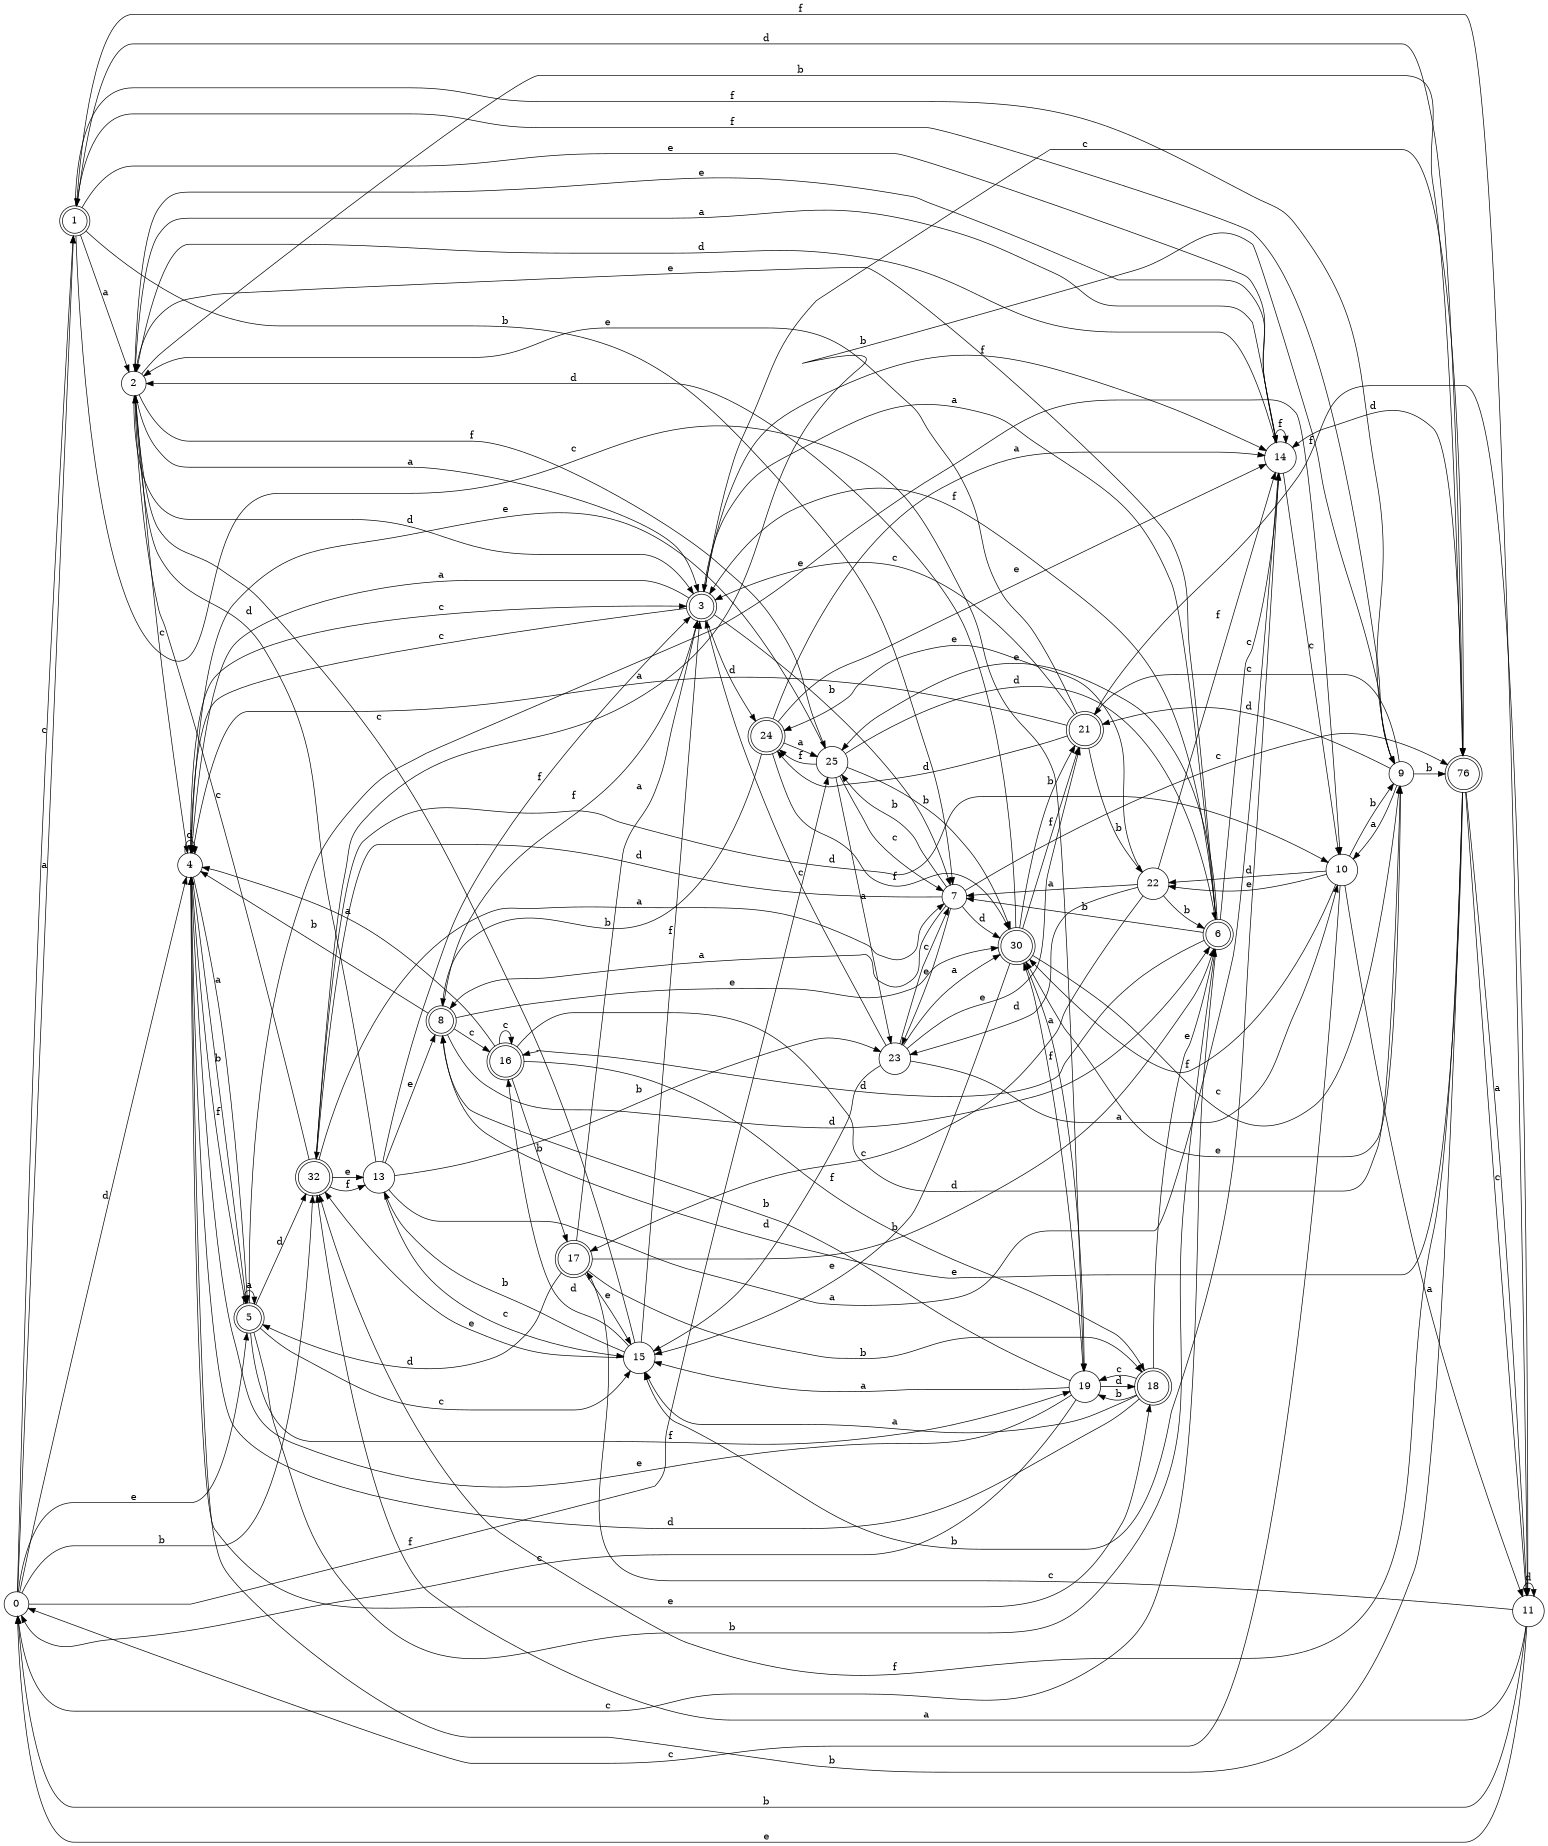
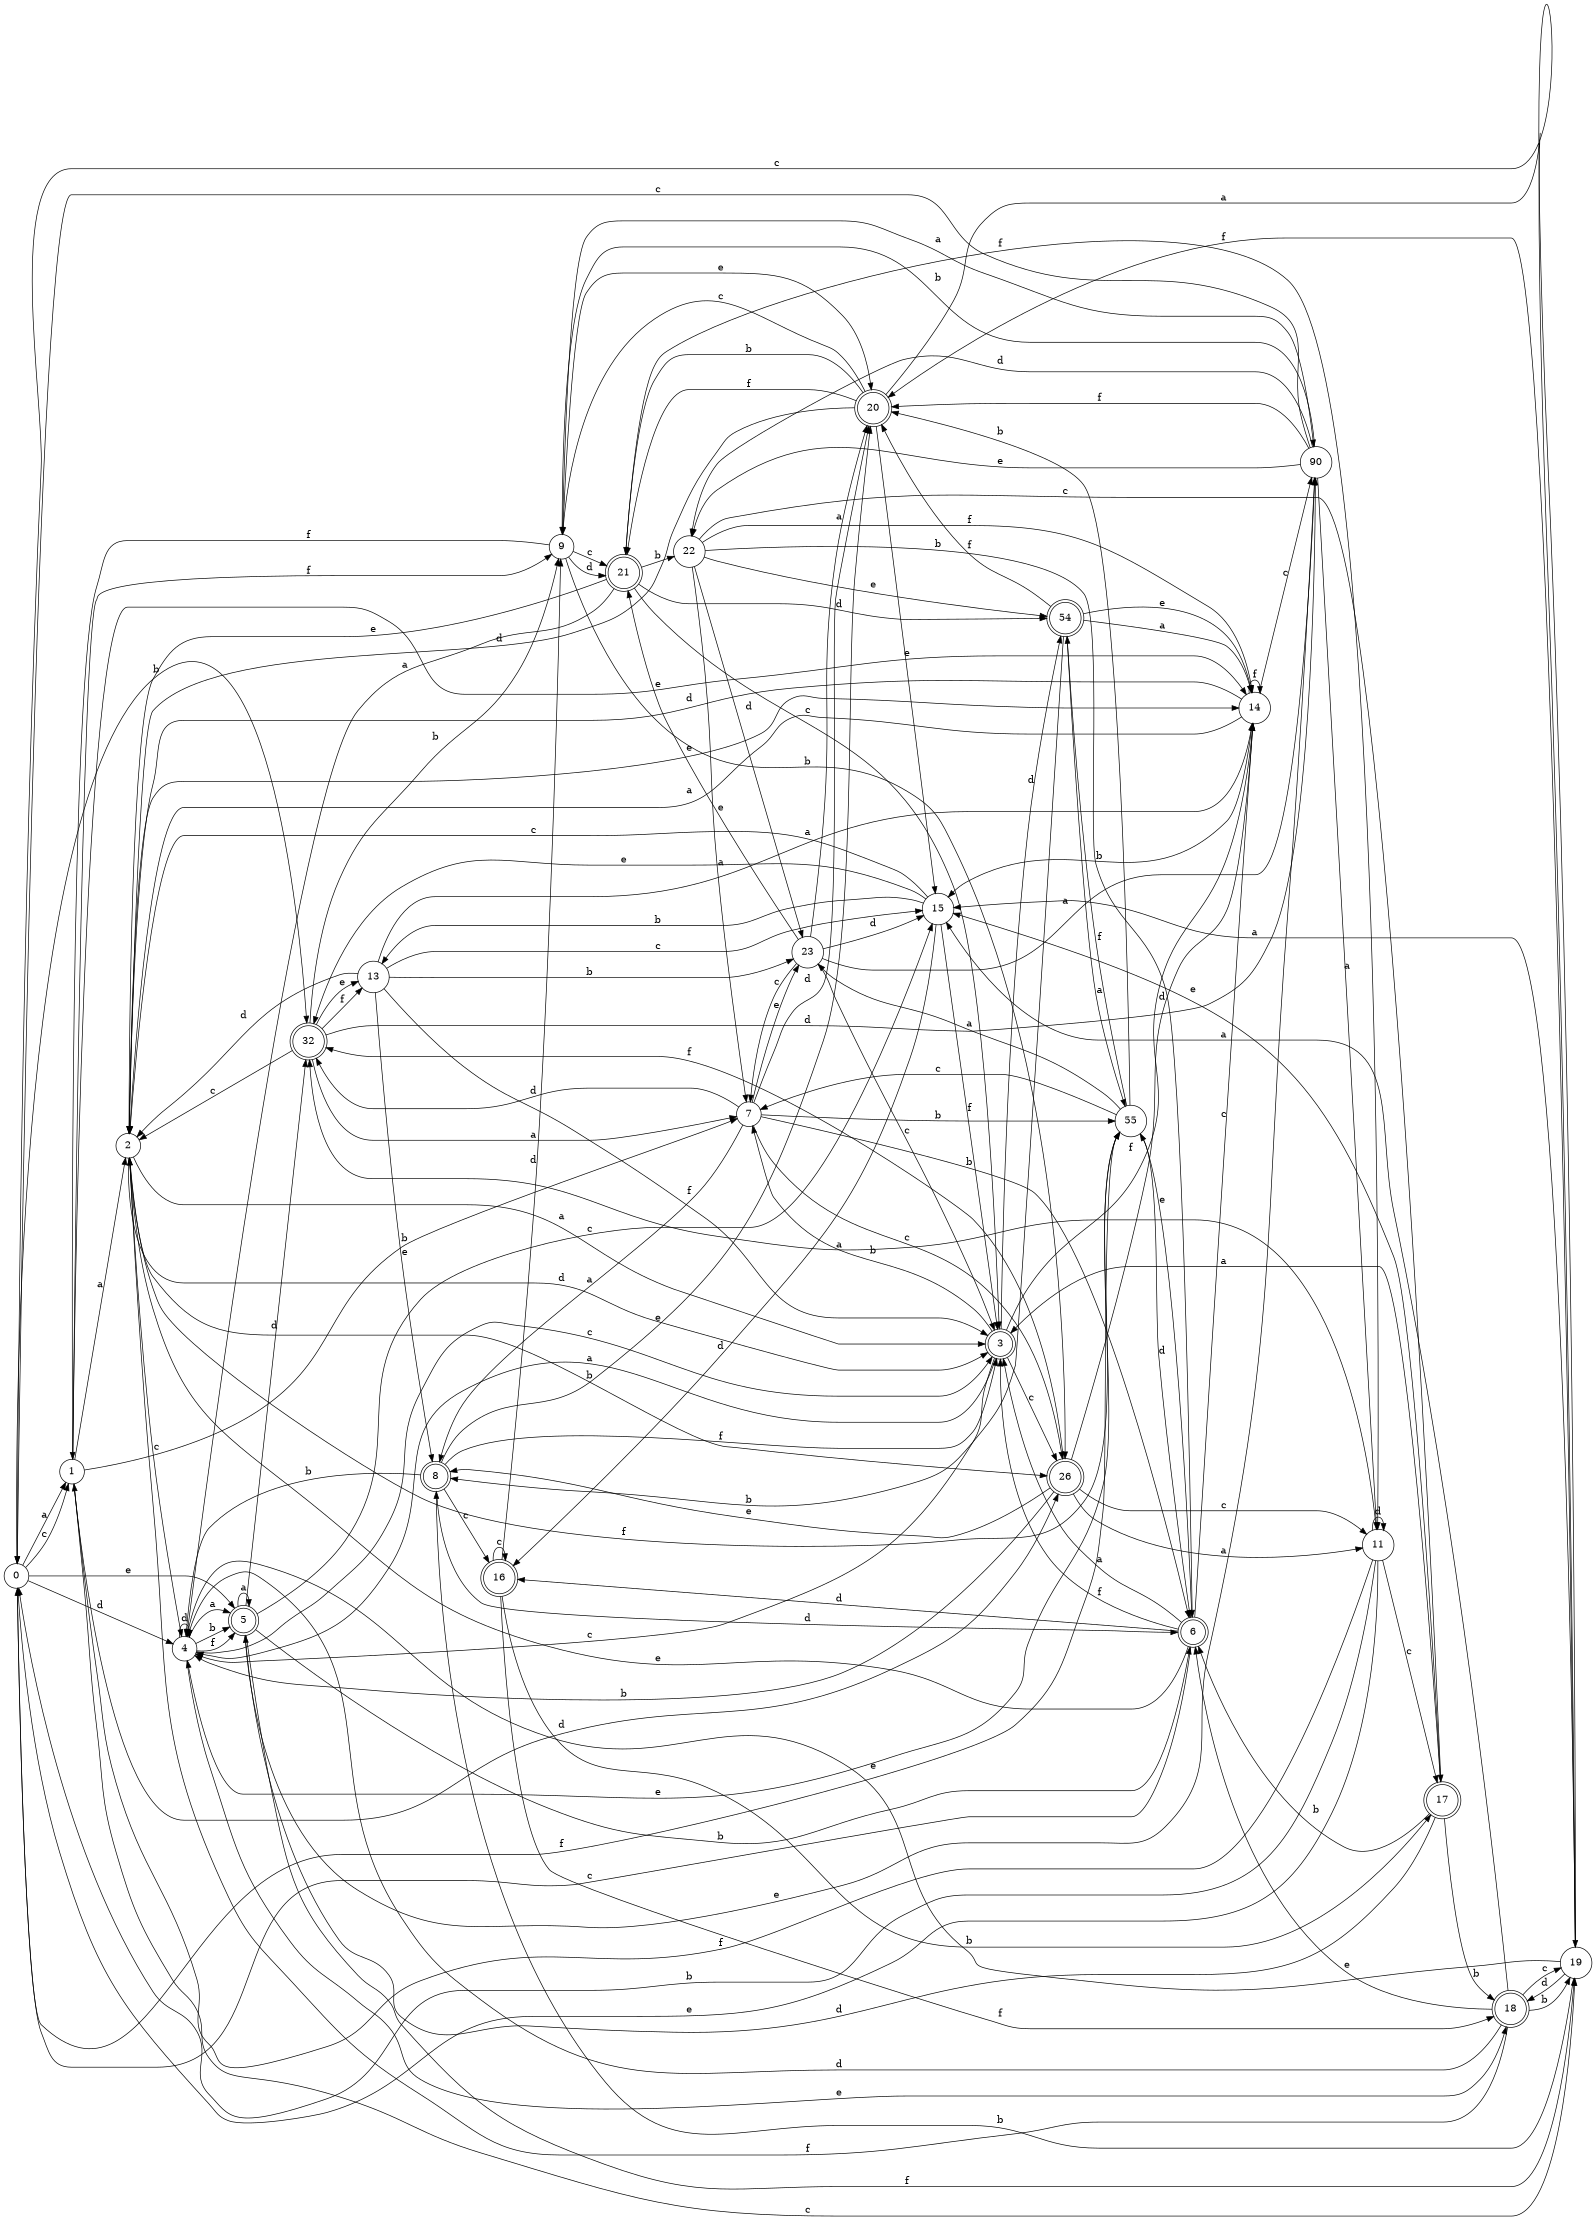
(75, 221) -> (72, 1472)
(767, 736) -> (1065, 618)
(832, 762) -> (1131, 1121)
(1464, 774) -> (1065, 1477)
(1342, 870) -> (1316, 462)
(1088, 916) -> (1078, 1262)
(369, 931) -> none
(1017, 946) -> (873, 408)
none -> (480, 2134)
